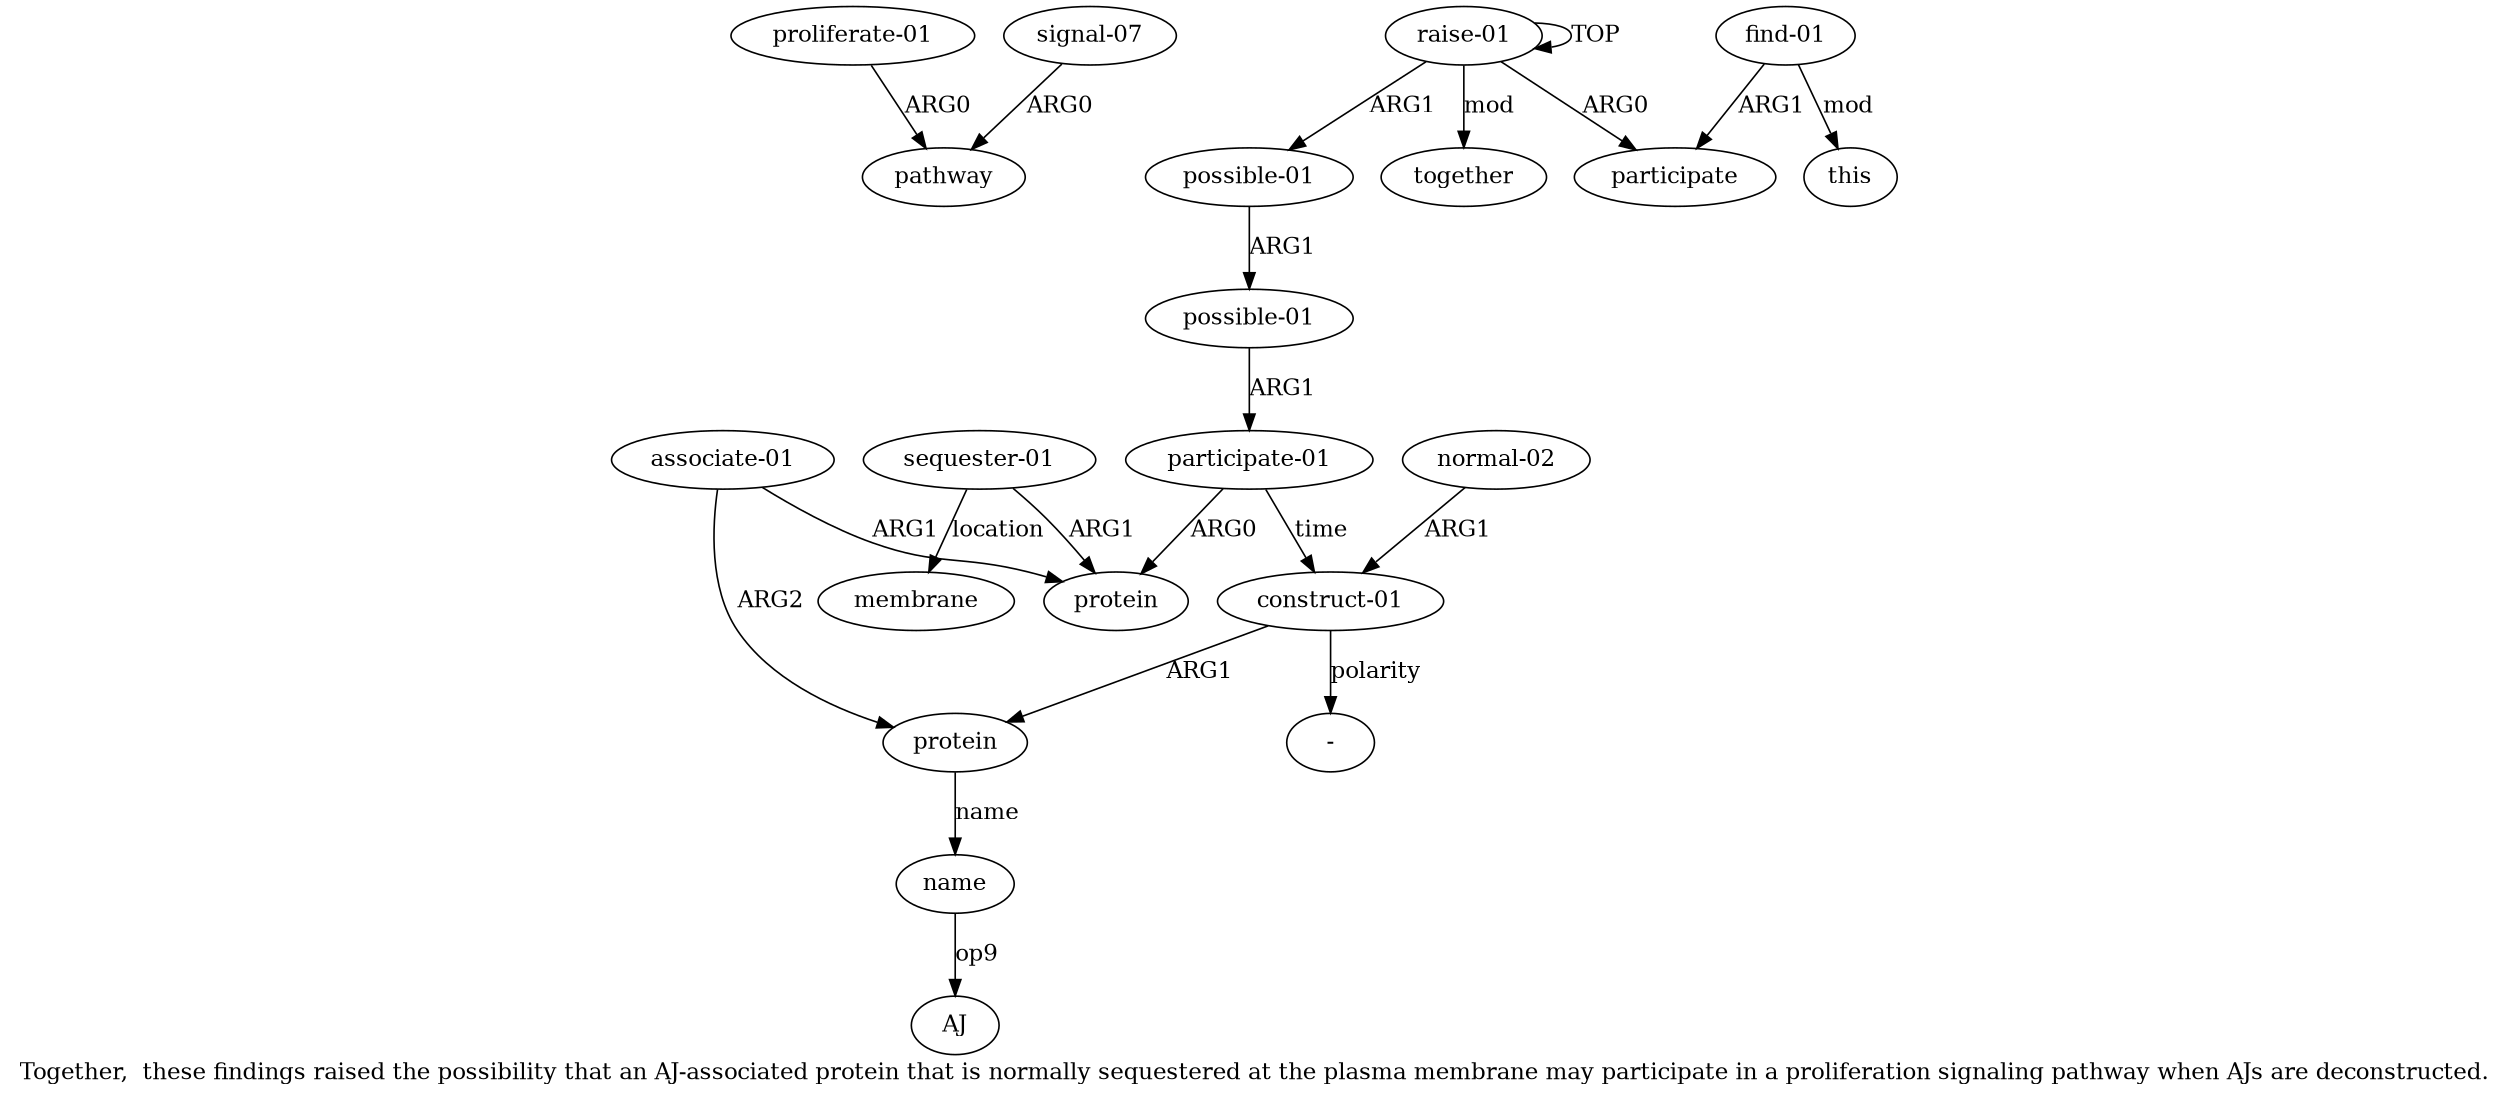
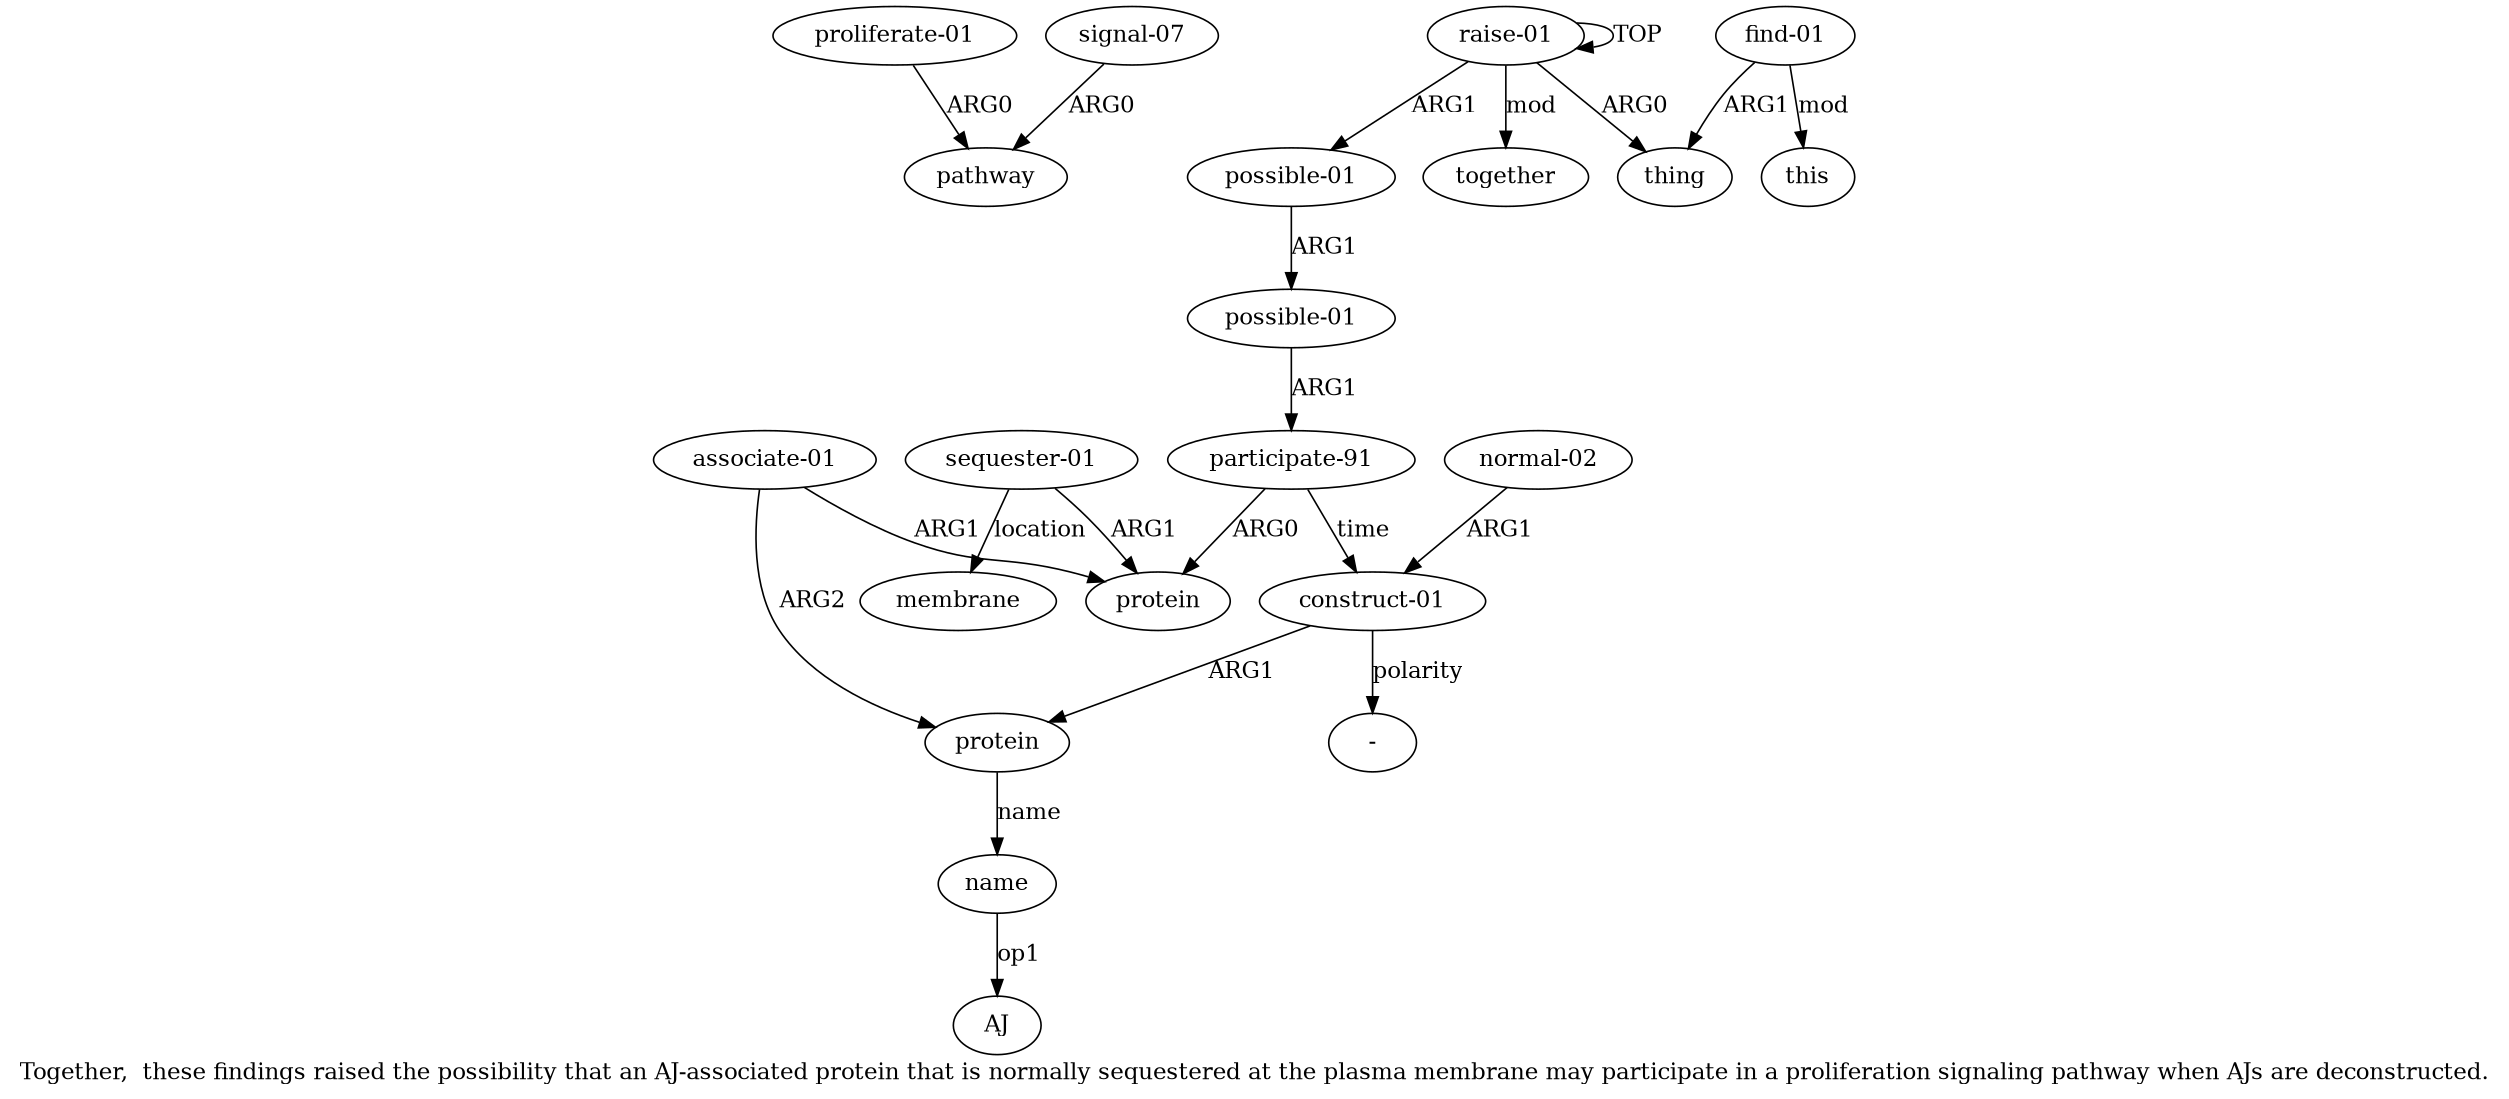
(1675, 177) -> (1675, 177)
(1249, 460) -> (1291, 460)
(977, 955) -> (1019, 955)
